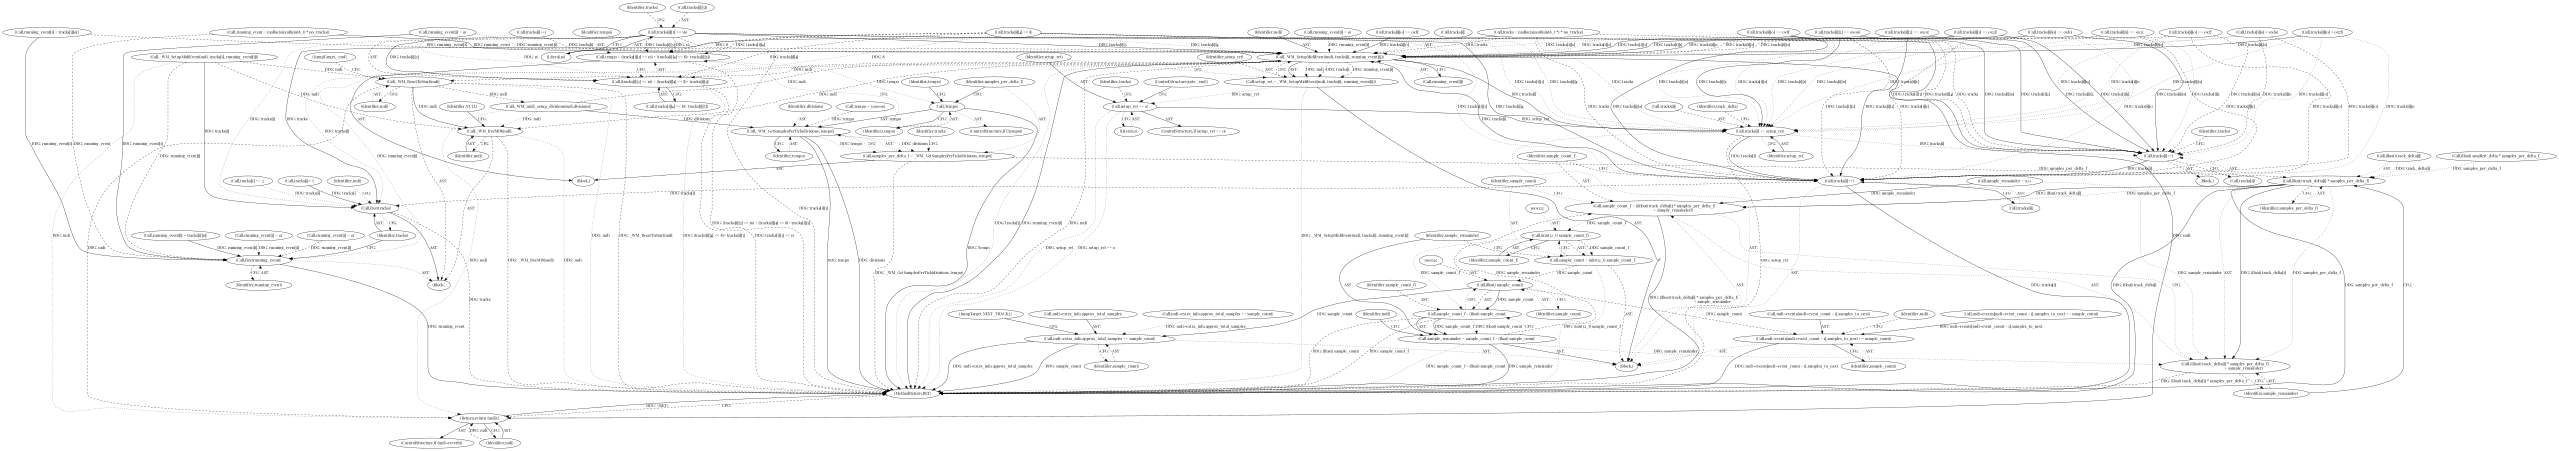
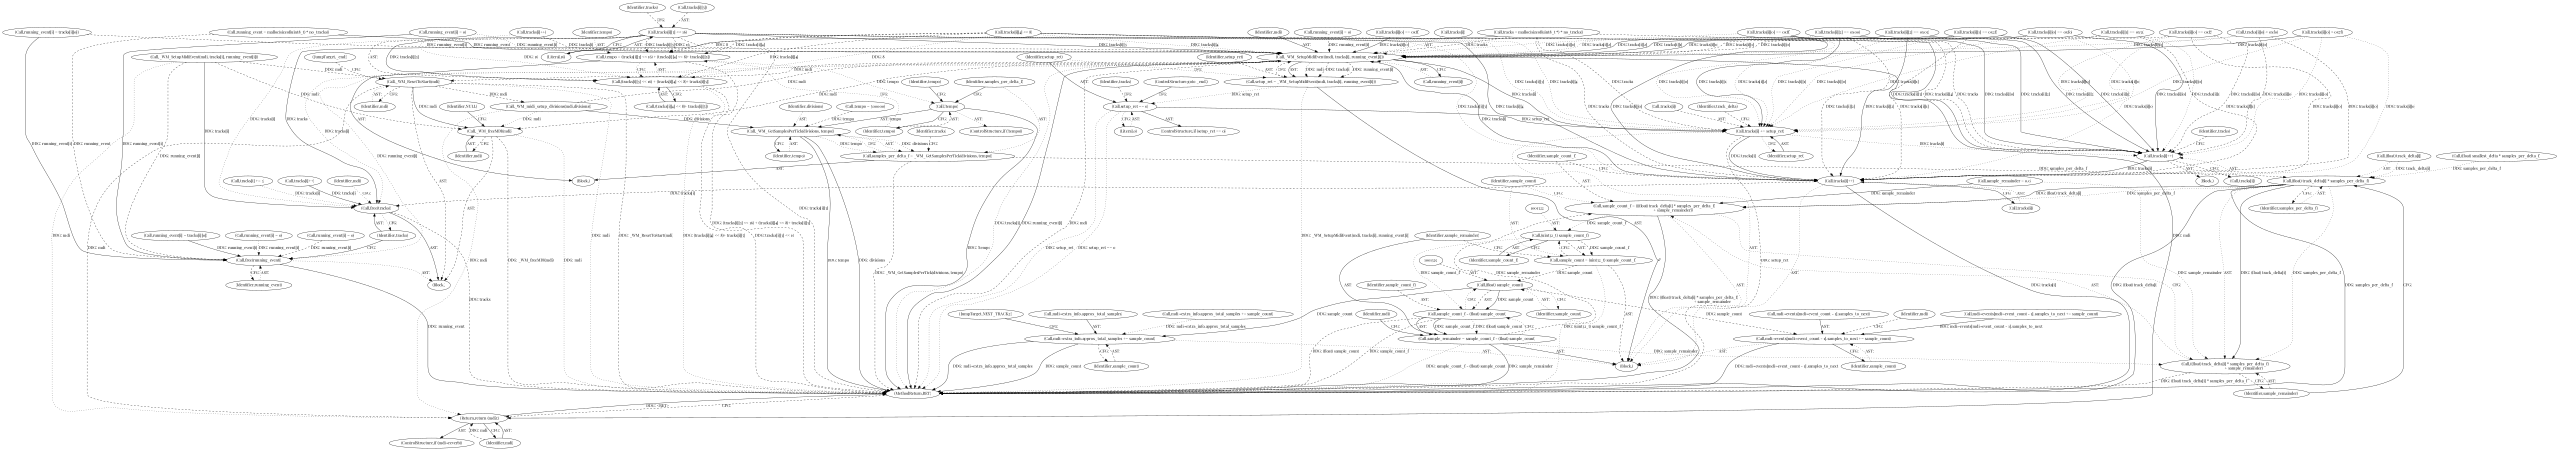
(1619, 93) -> (1619, 93)
